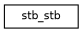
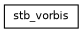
(41, 17) -> (41, 17)
